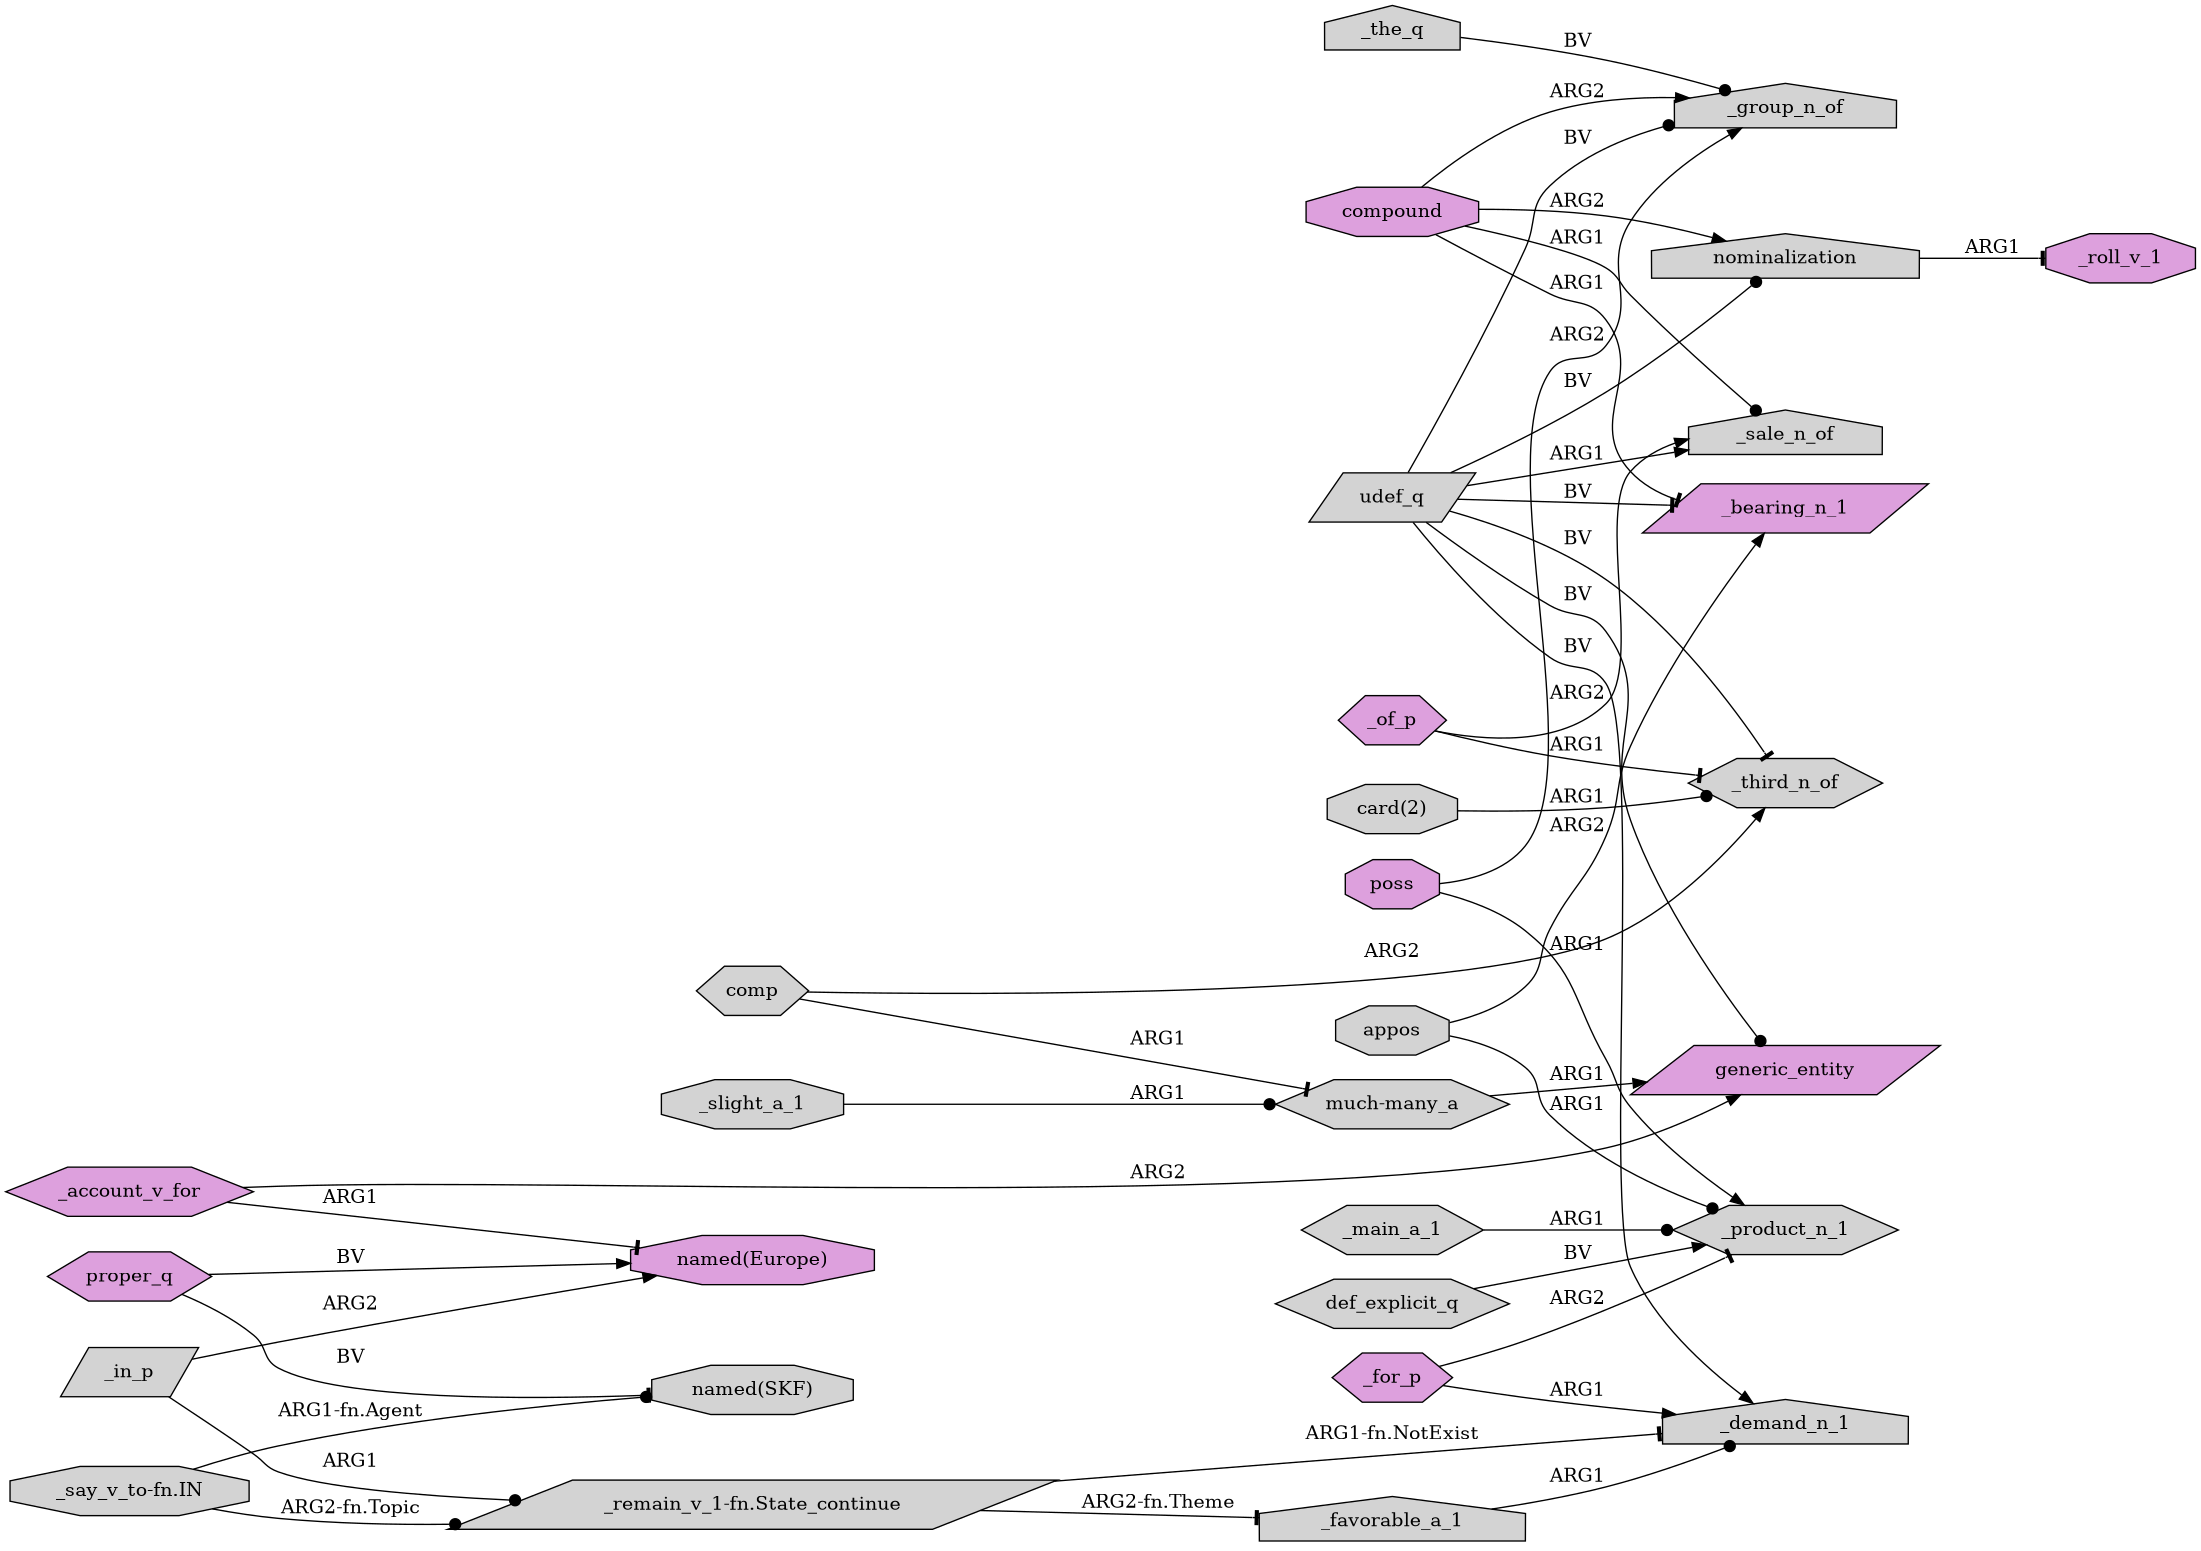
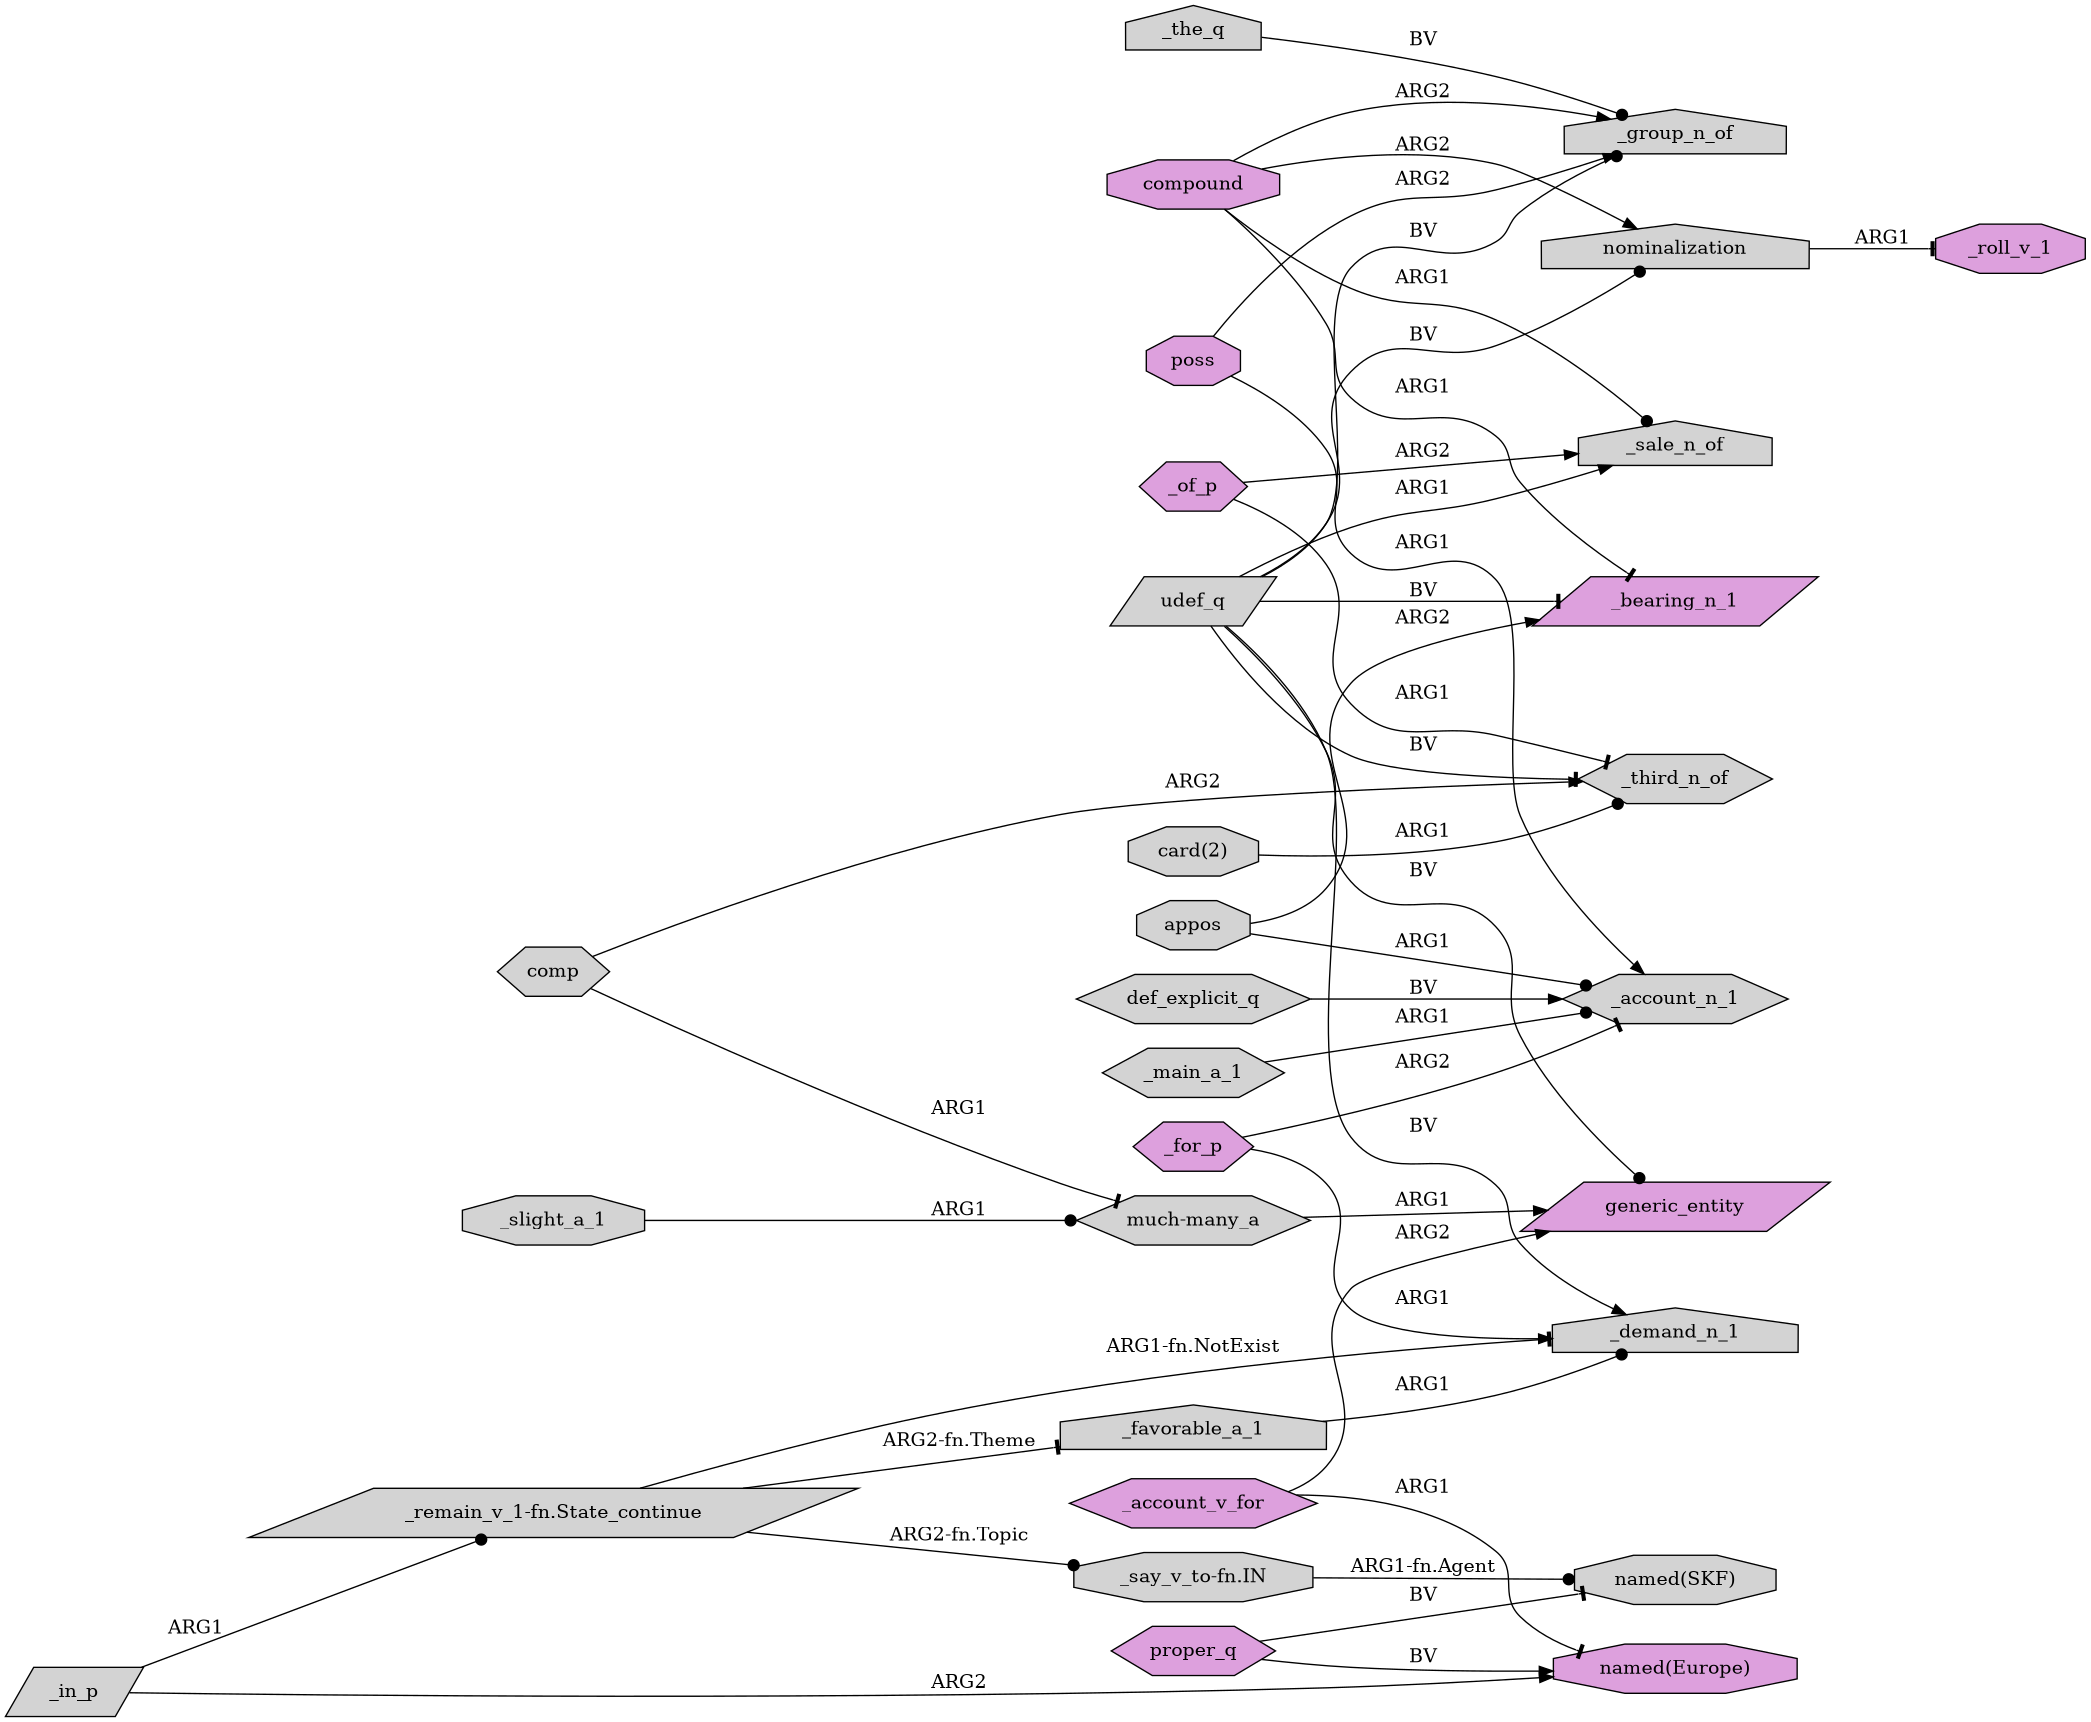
(1785, 1230) -> (1675, 999)
(331, 1522) -> (908, 1548)
